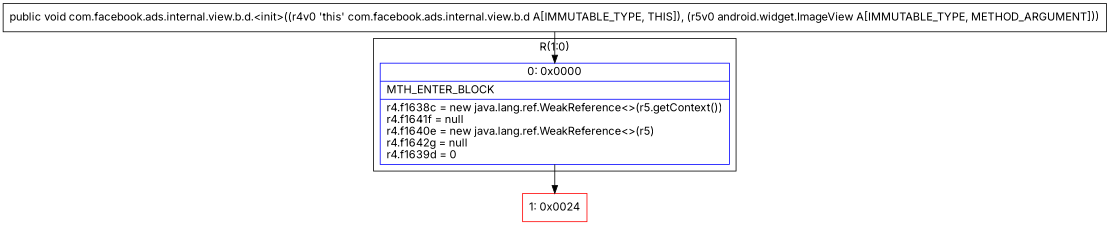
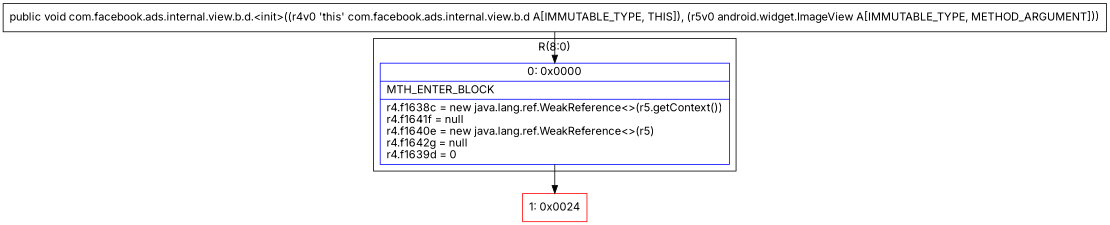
(555, 47) -> (555, 47)
